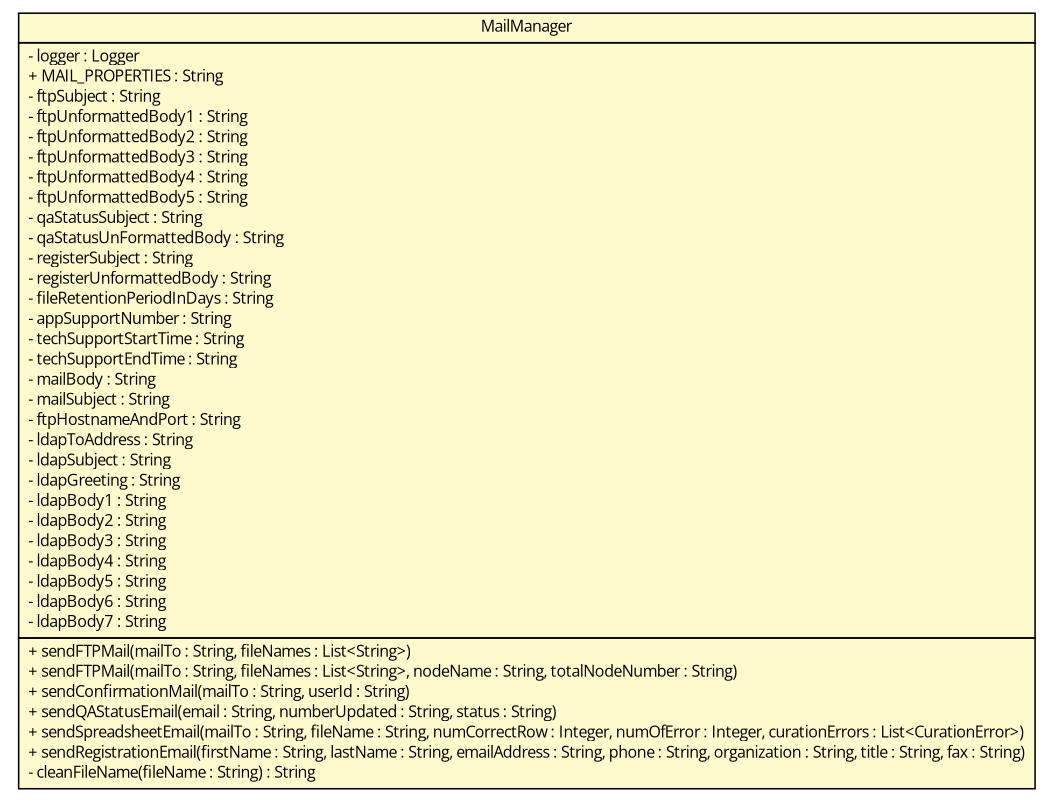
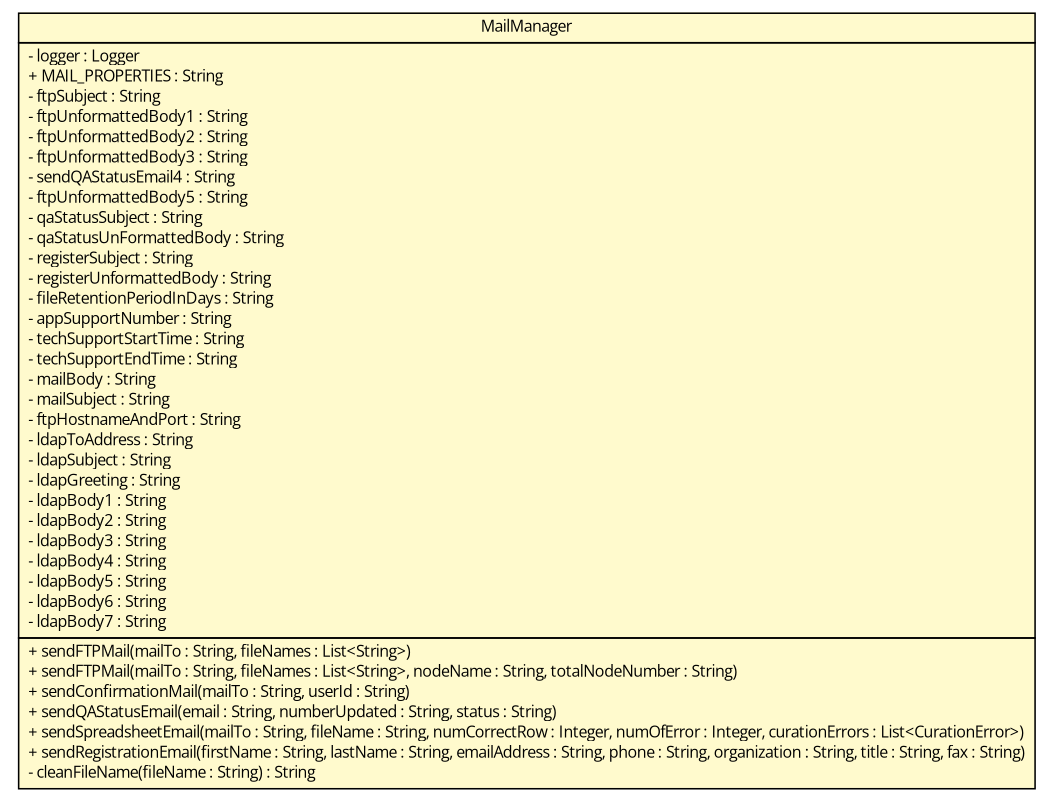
(138, 178) -> (132, 178)
